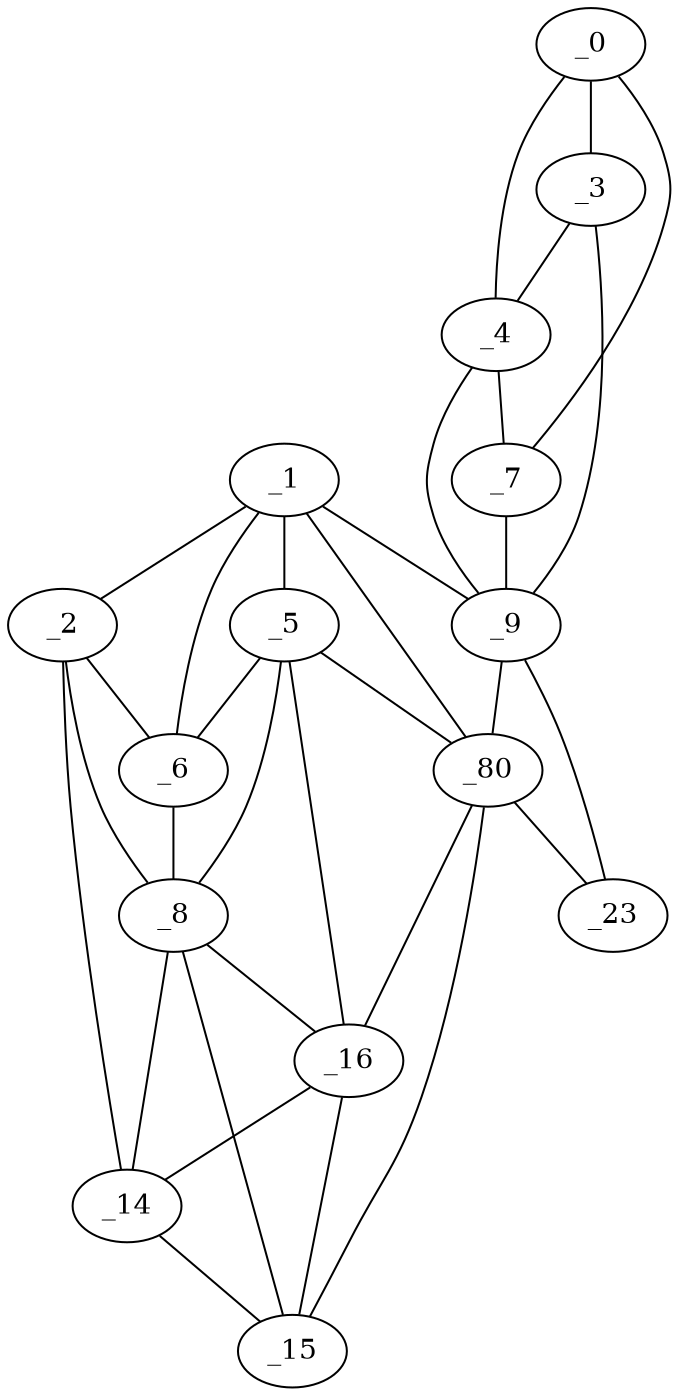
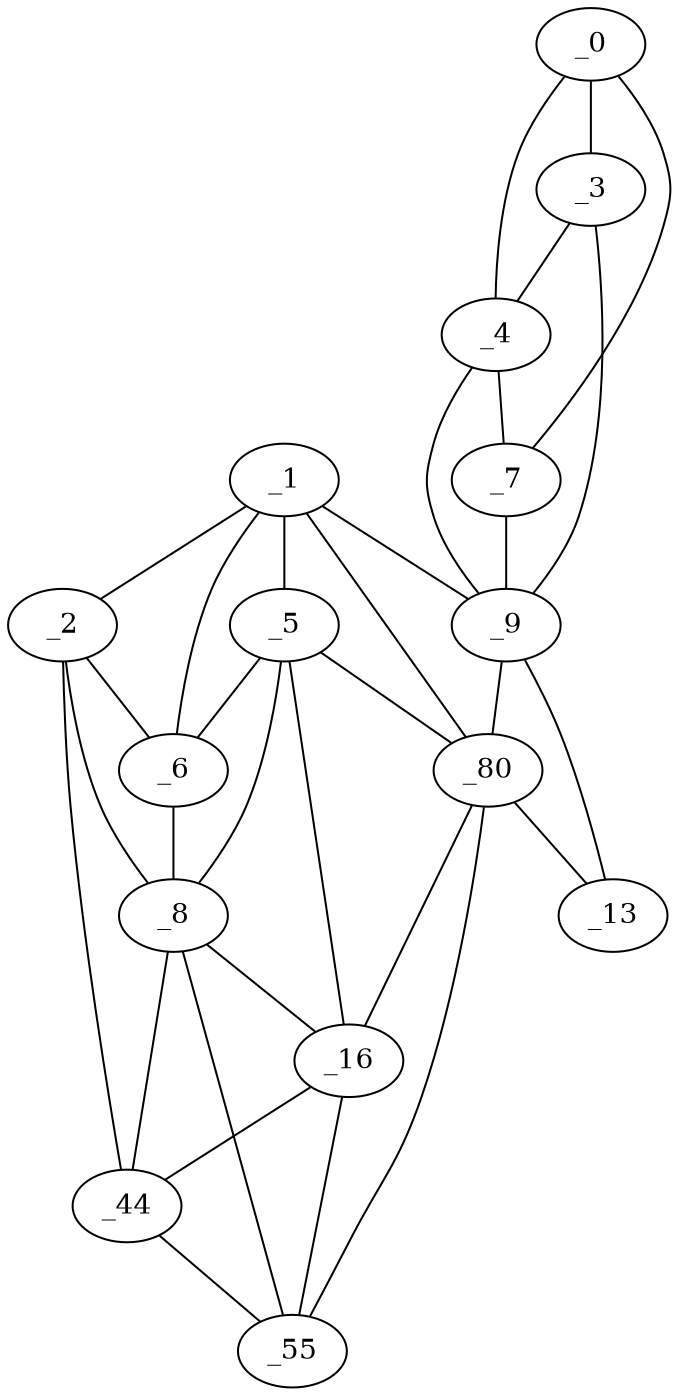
(613, 916) -> (613, 916)
(127, 1206) -> (127, 1206)
(292, 1351) -> (292, 1351)
